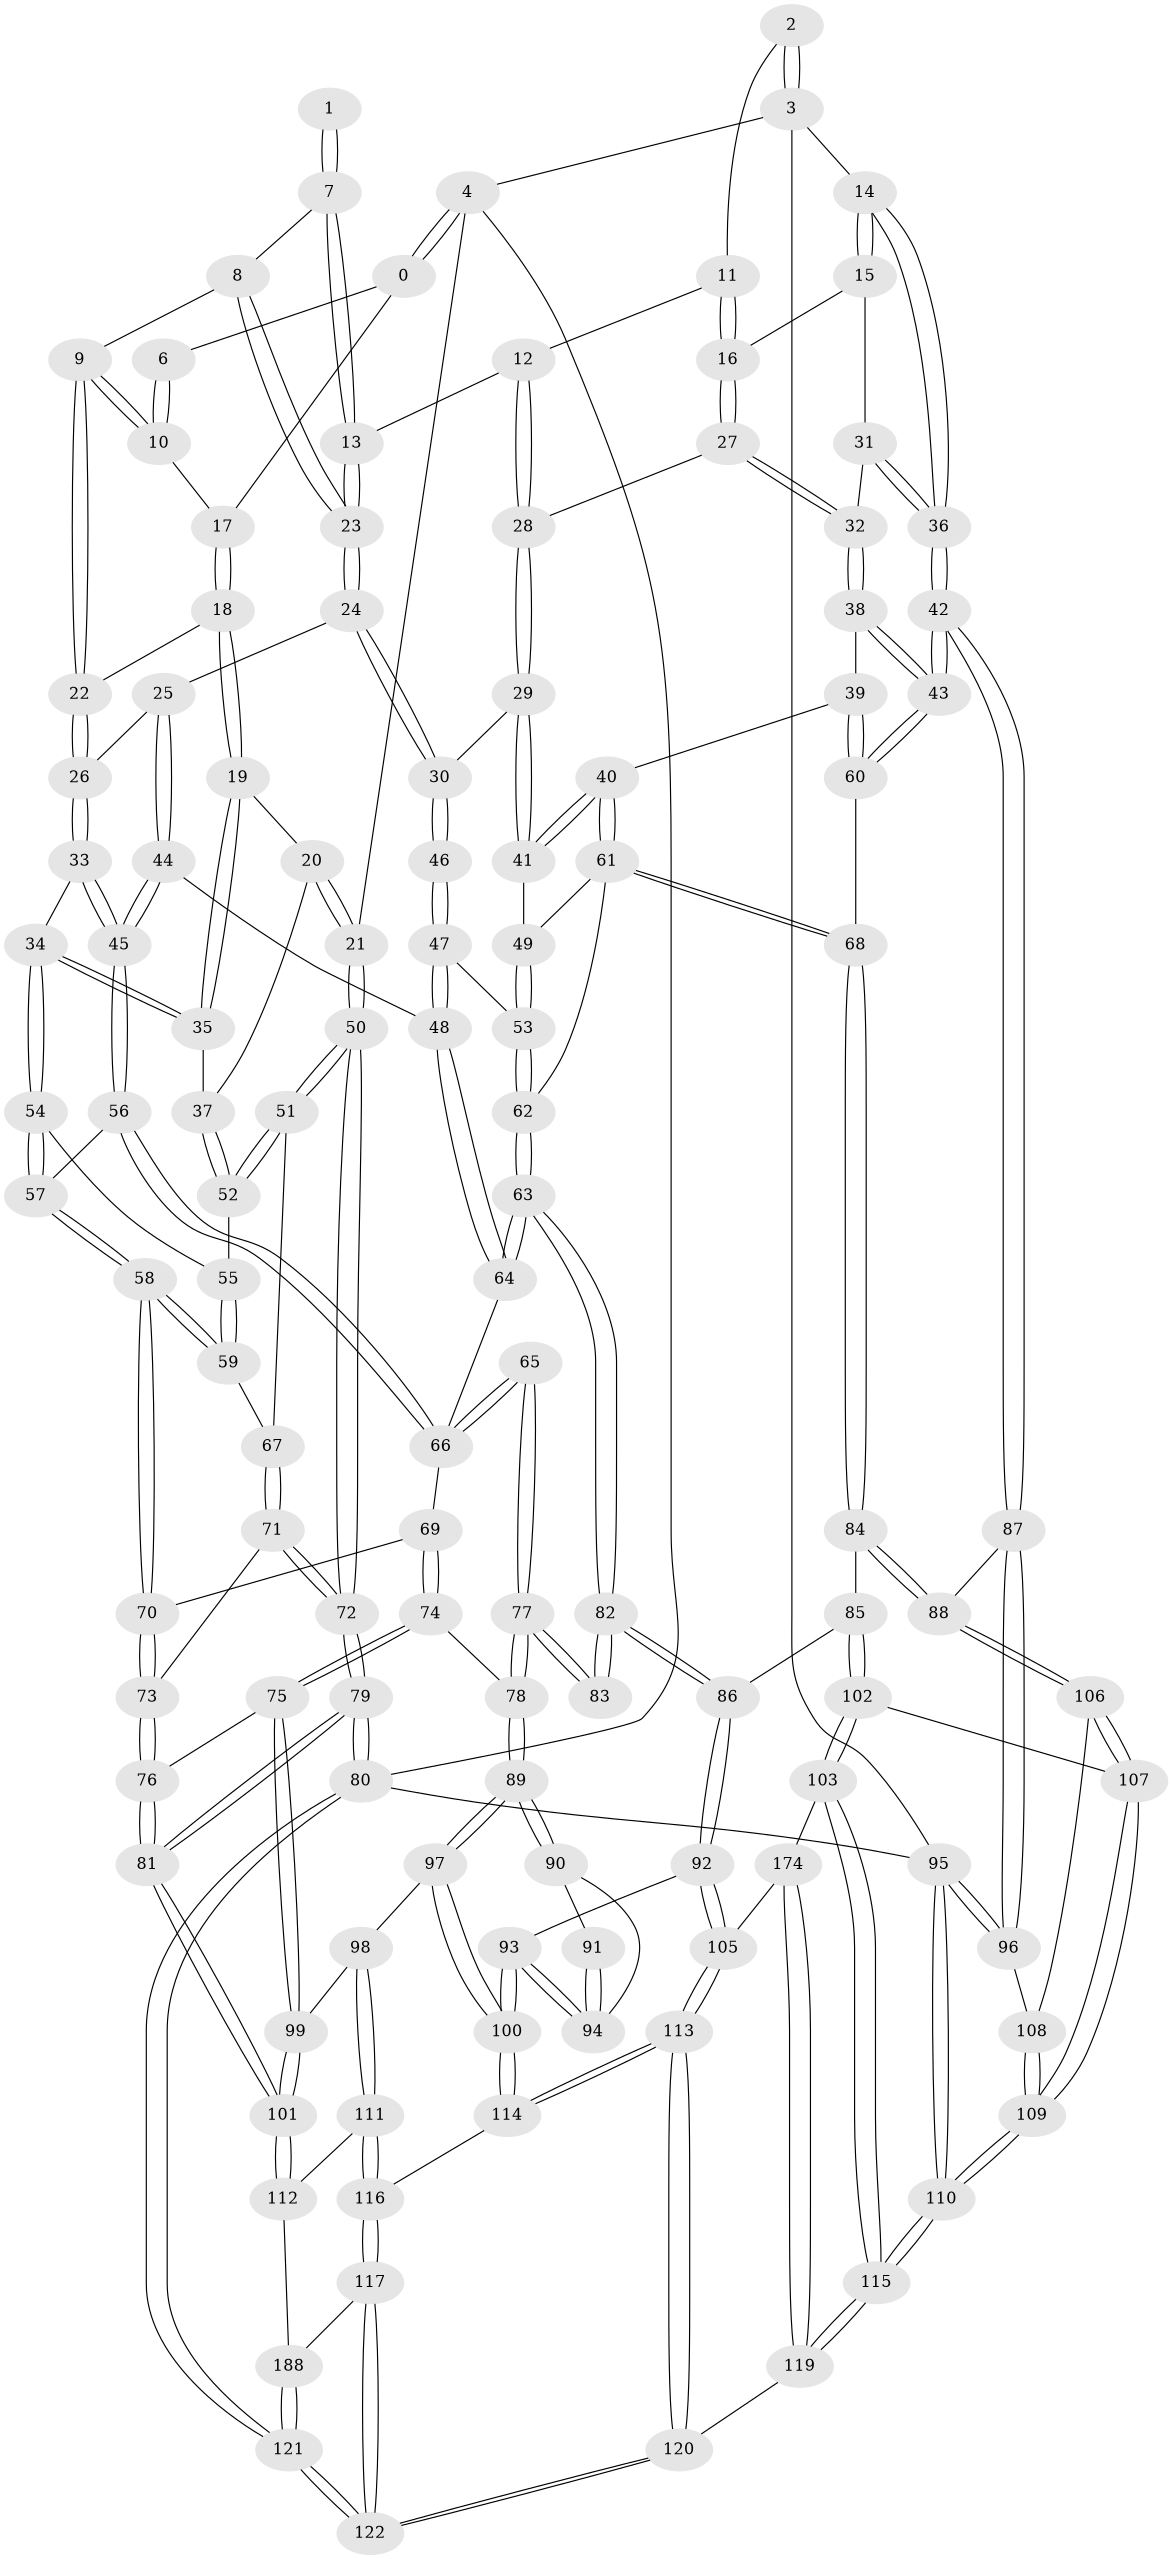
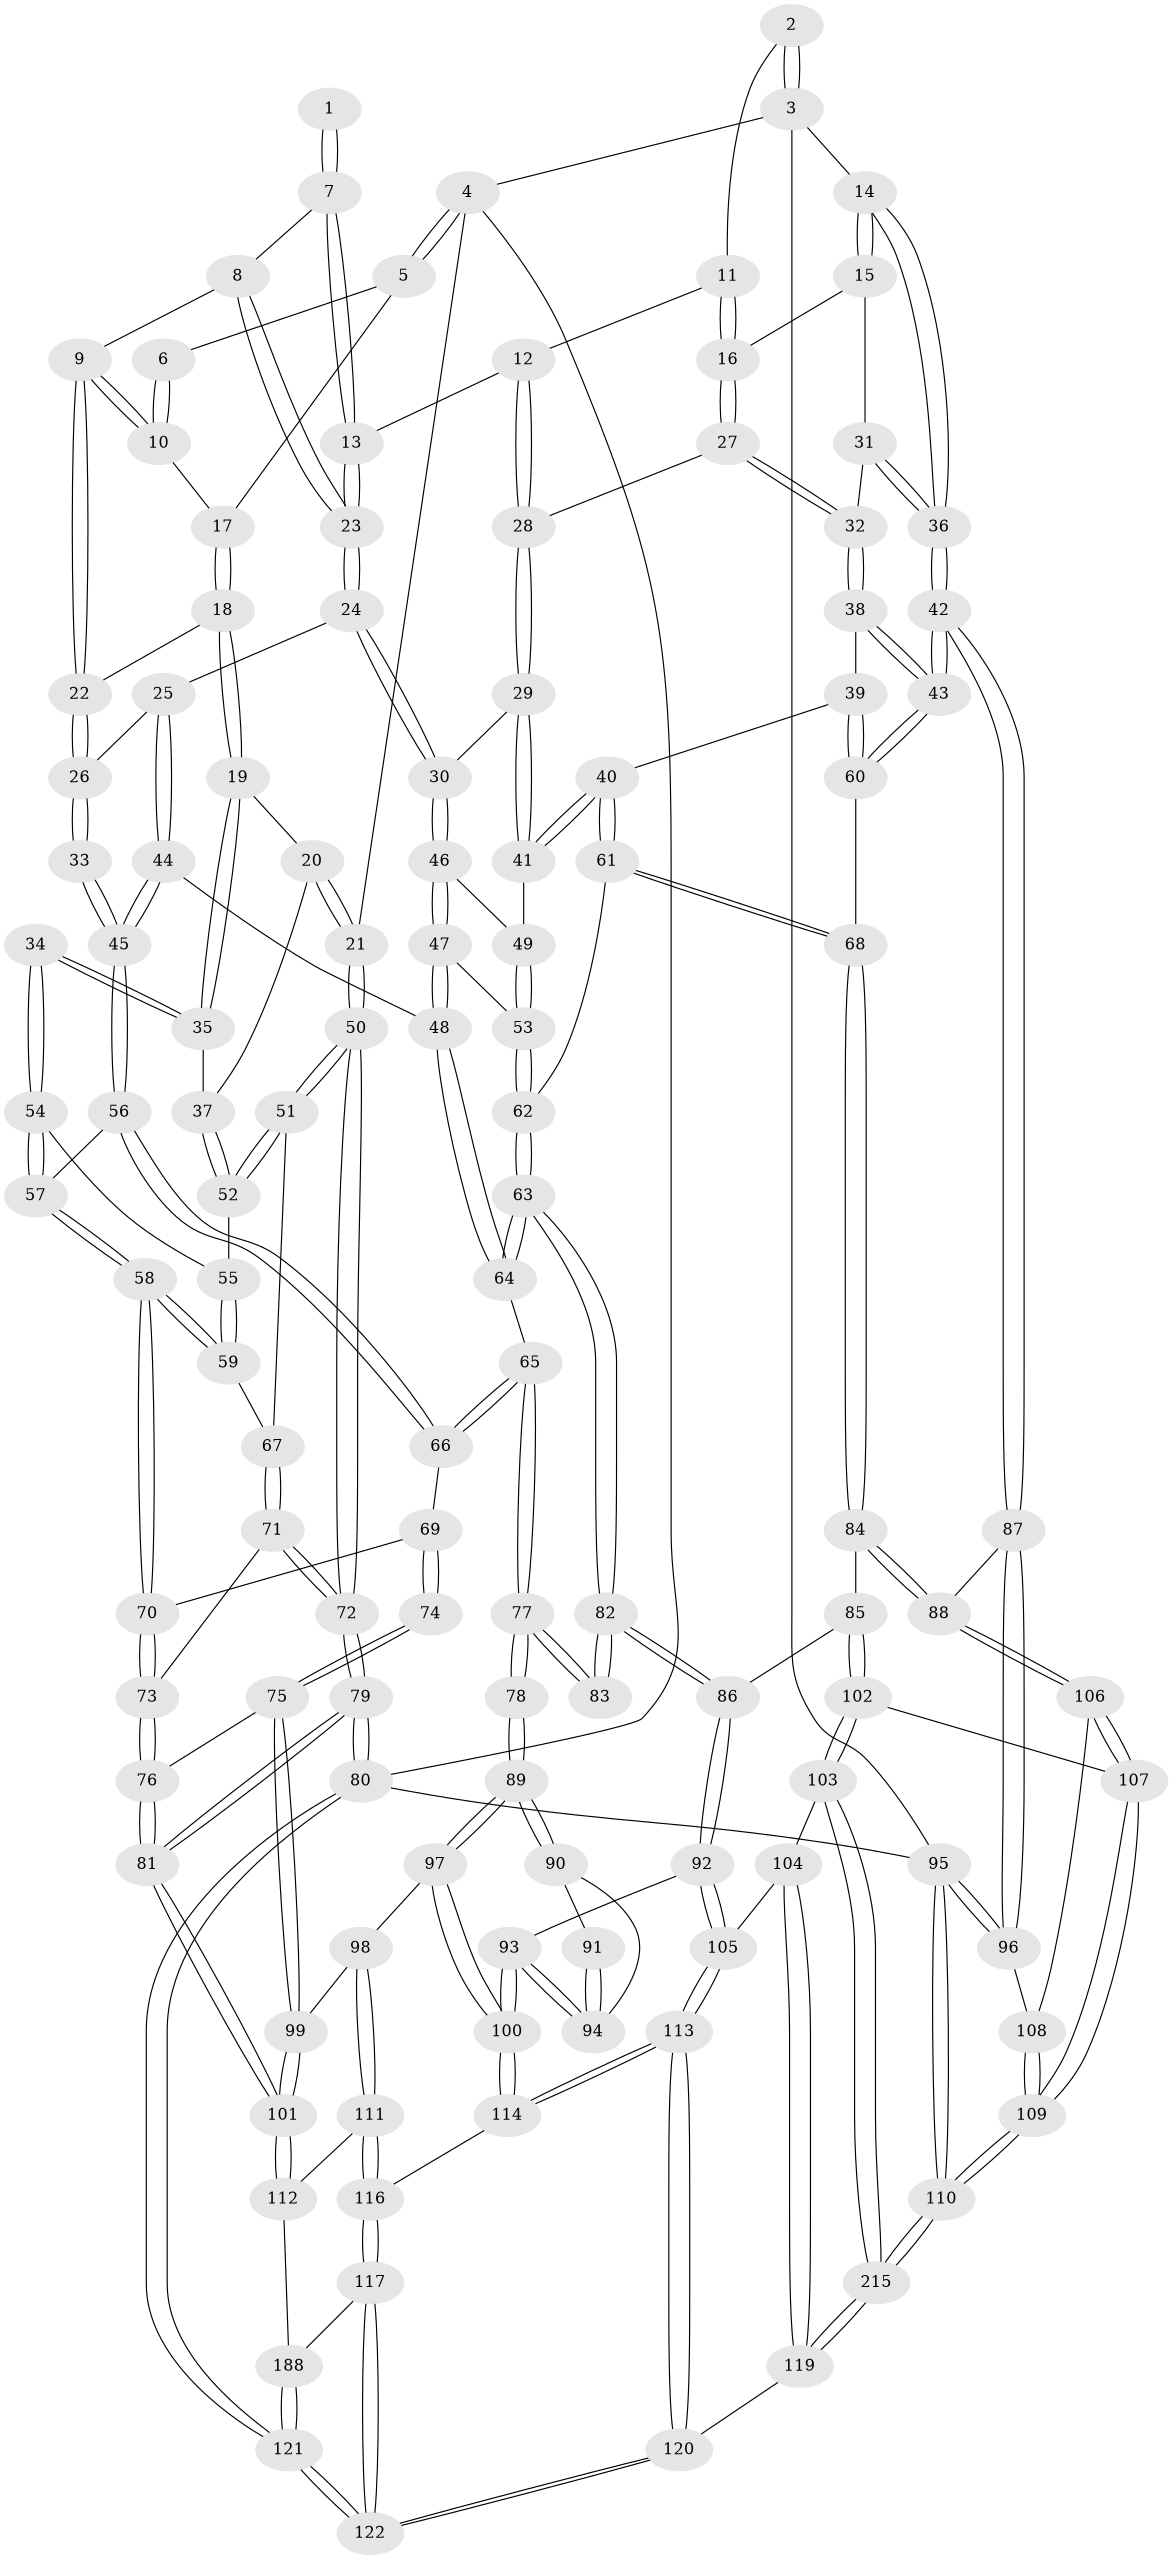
(404, 276) -> (404, 276)
(58, 903) -> none
(566, 903) -> (482, 903)
(473, 1363) -> (518, 1321)
(474, 1656) -> none
(788, 1865) -> (788, 1865)
(877, 2283) -> (877, 2283)
